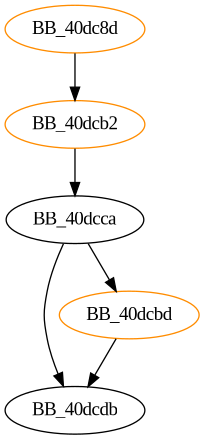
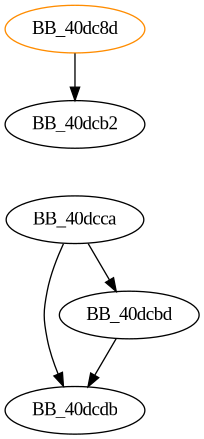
(75, 124) -> (75, 124)
(75, 166) -> none
(129, 315) -> (129, 315)
